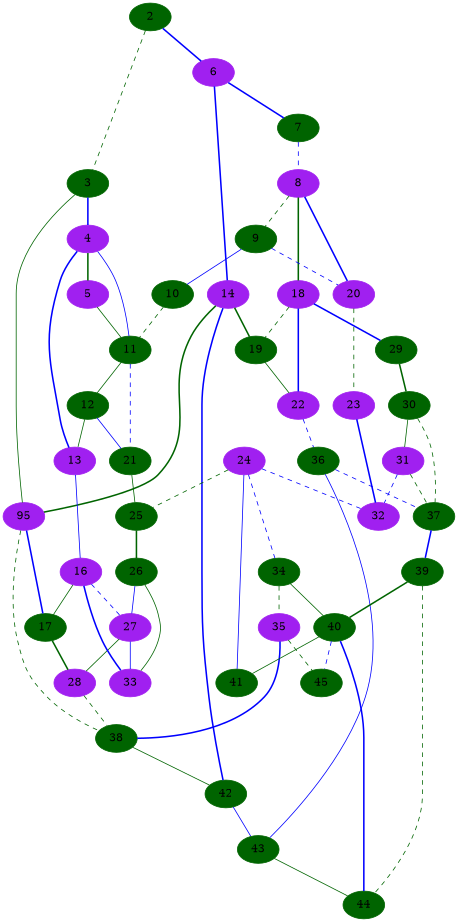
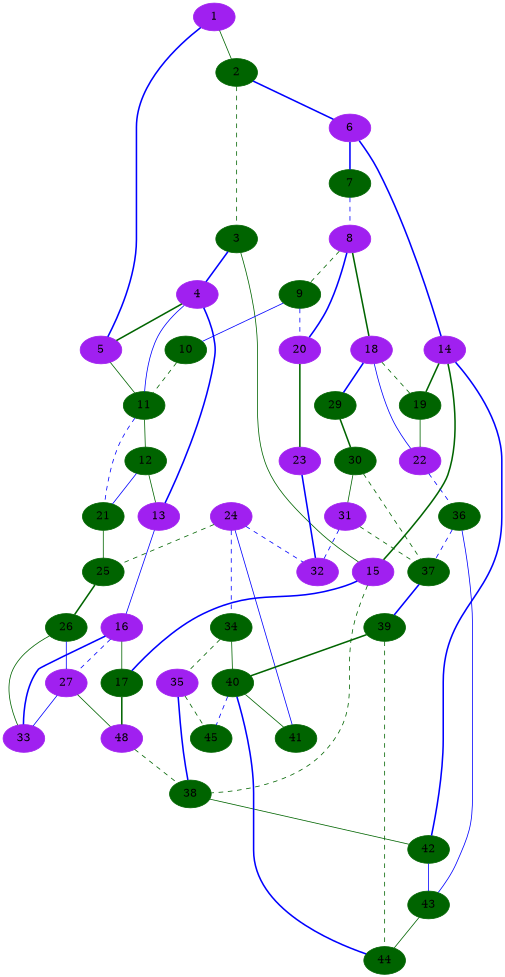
none -> (214, 17)
(298, 350) -> (388, 408)
(354, 350) -> (300, 405)
(24, 516) -> (373, 572)
(75, 683) -> (122, 738)
